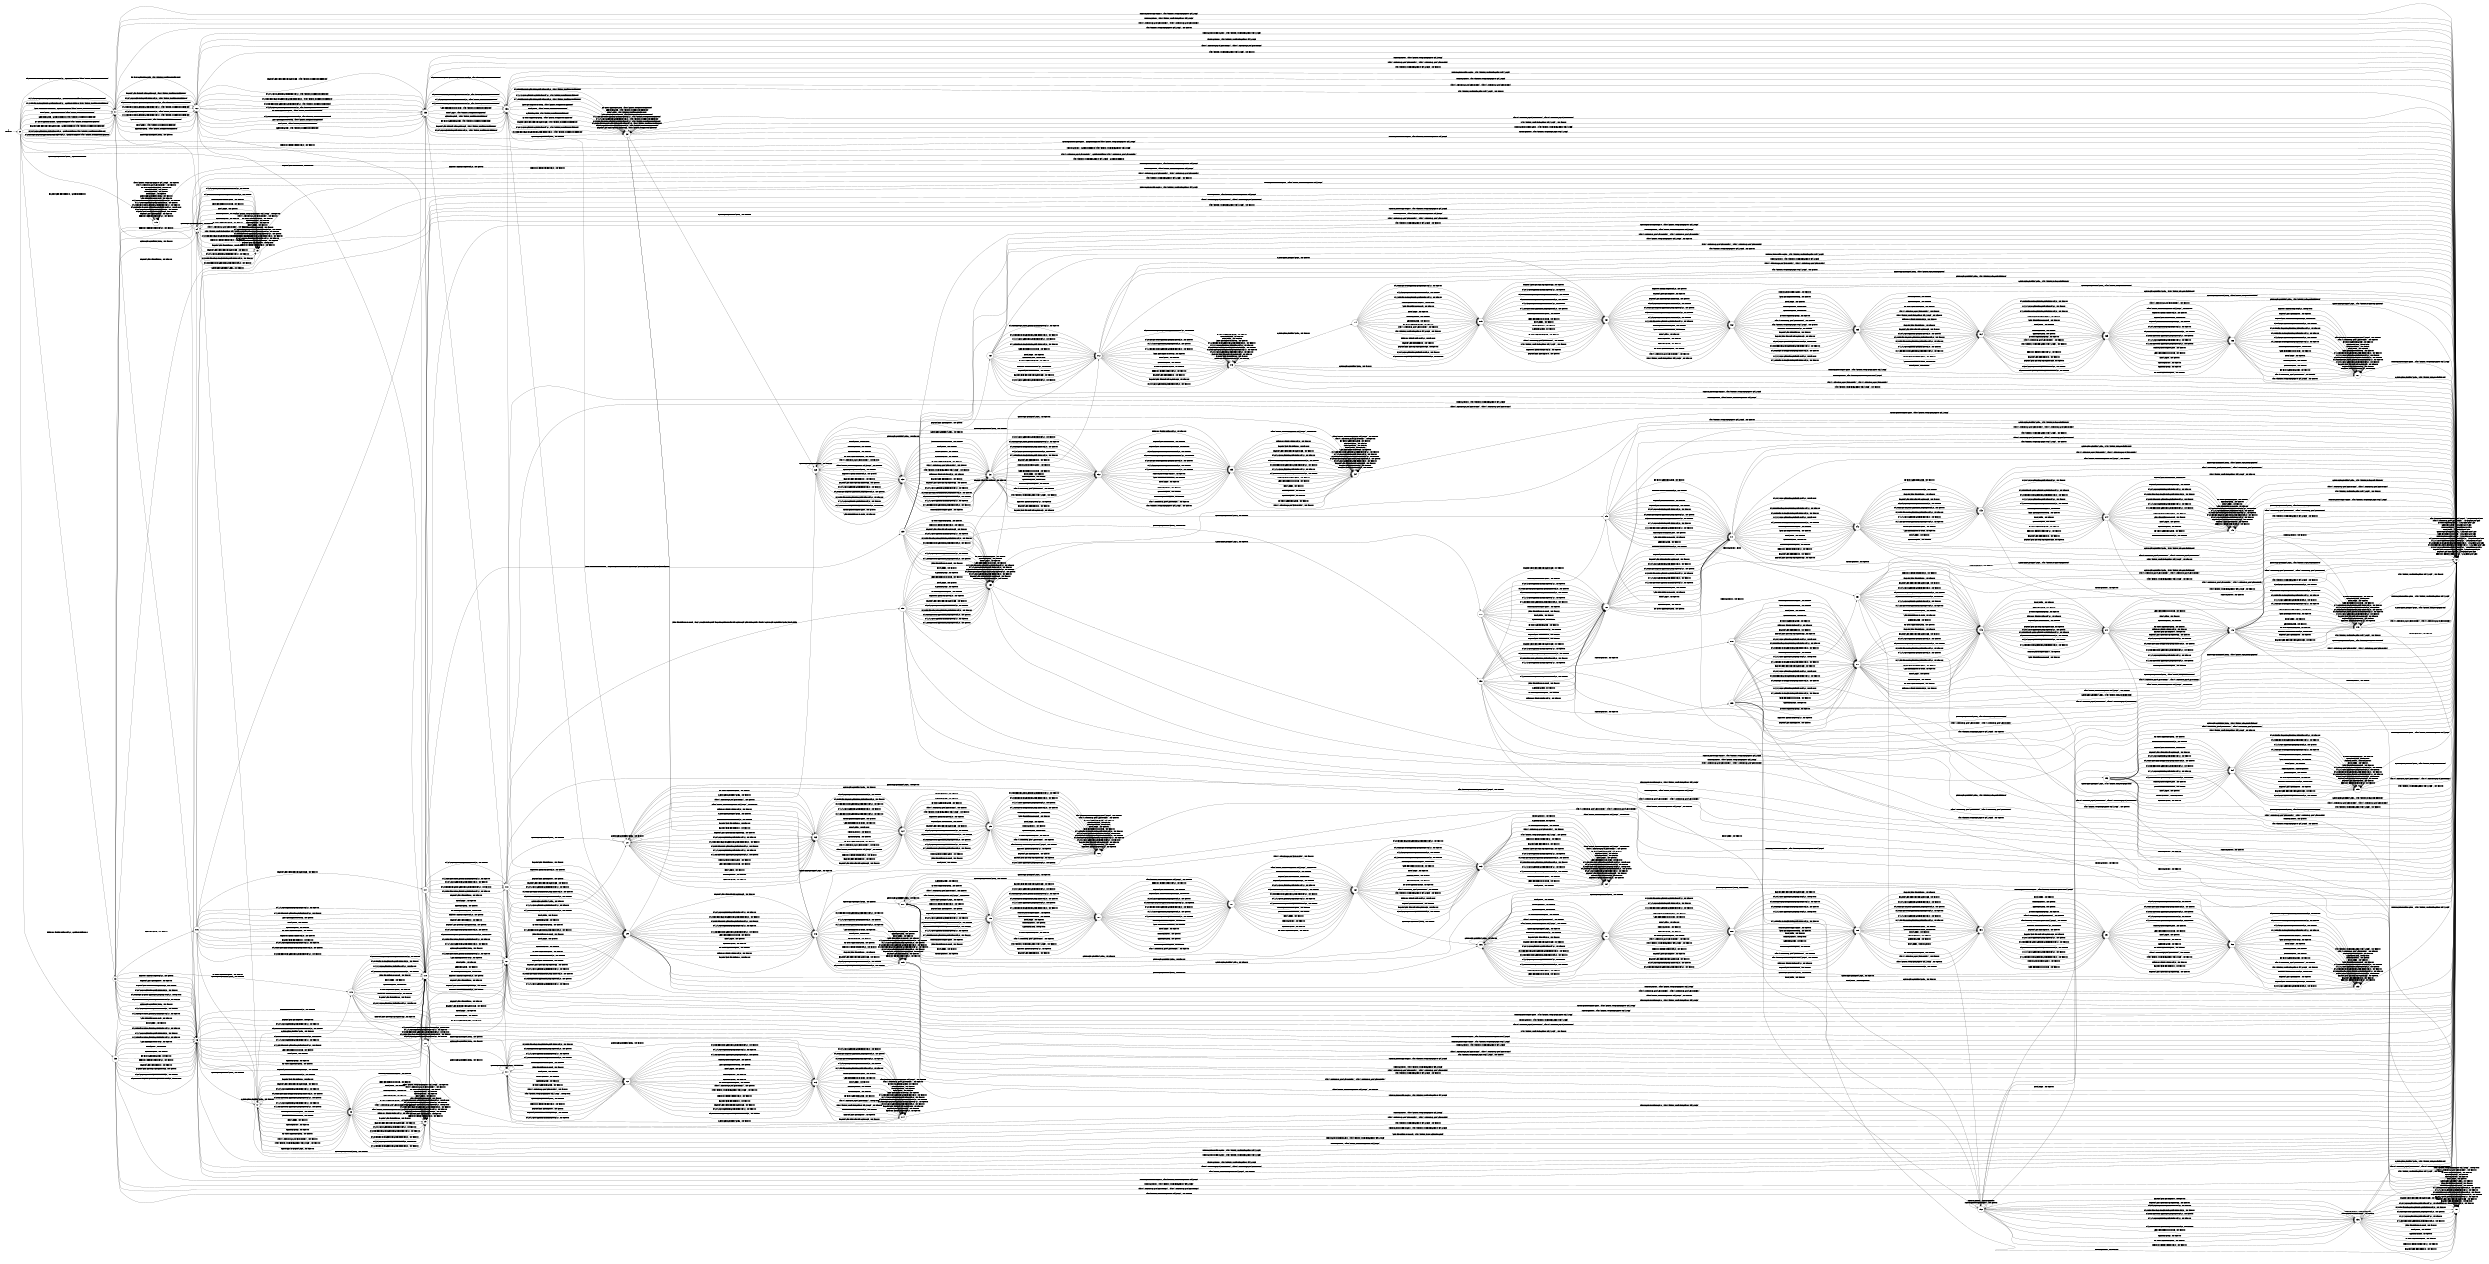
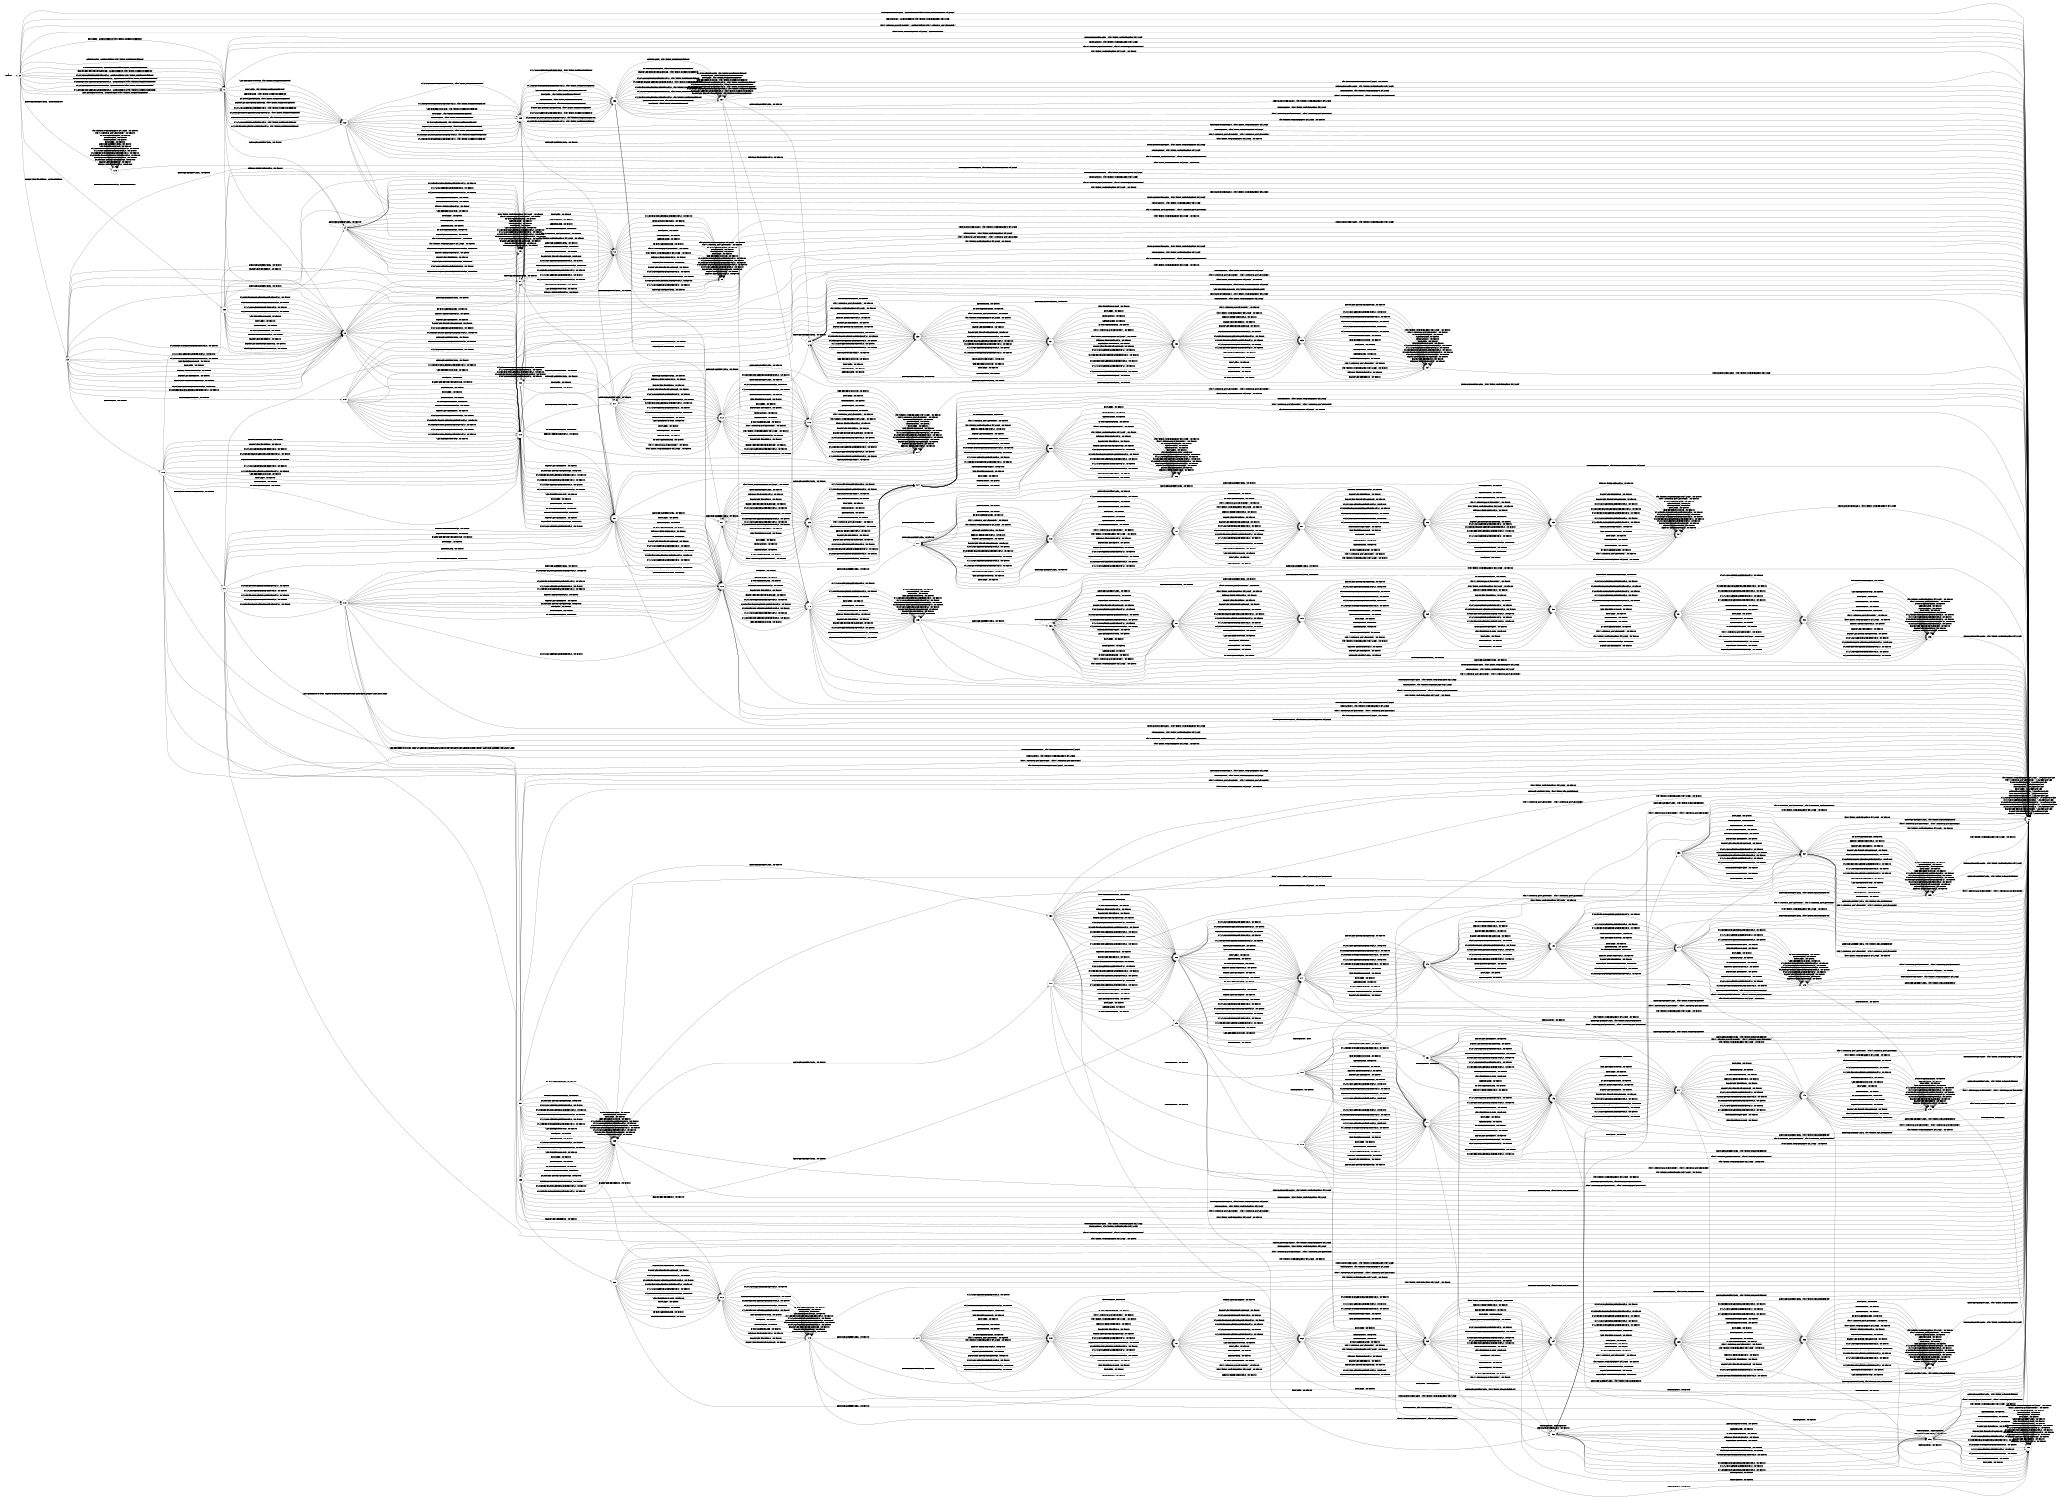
(2232, 603) -> (1739, 899)
(1410, 932) -> (1248, 580)
(284, 1033) -> (443, 340)
(297, 1149) -> (561, 243)
